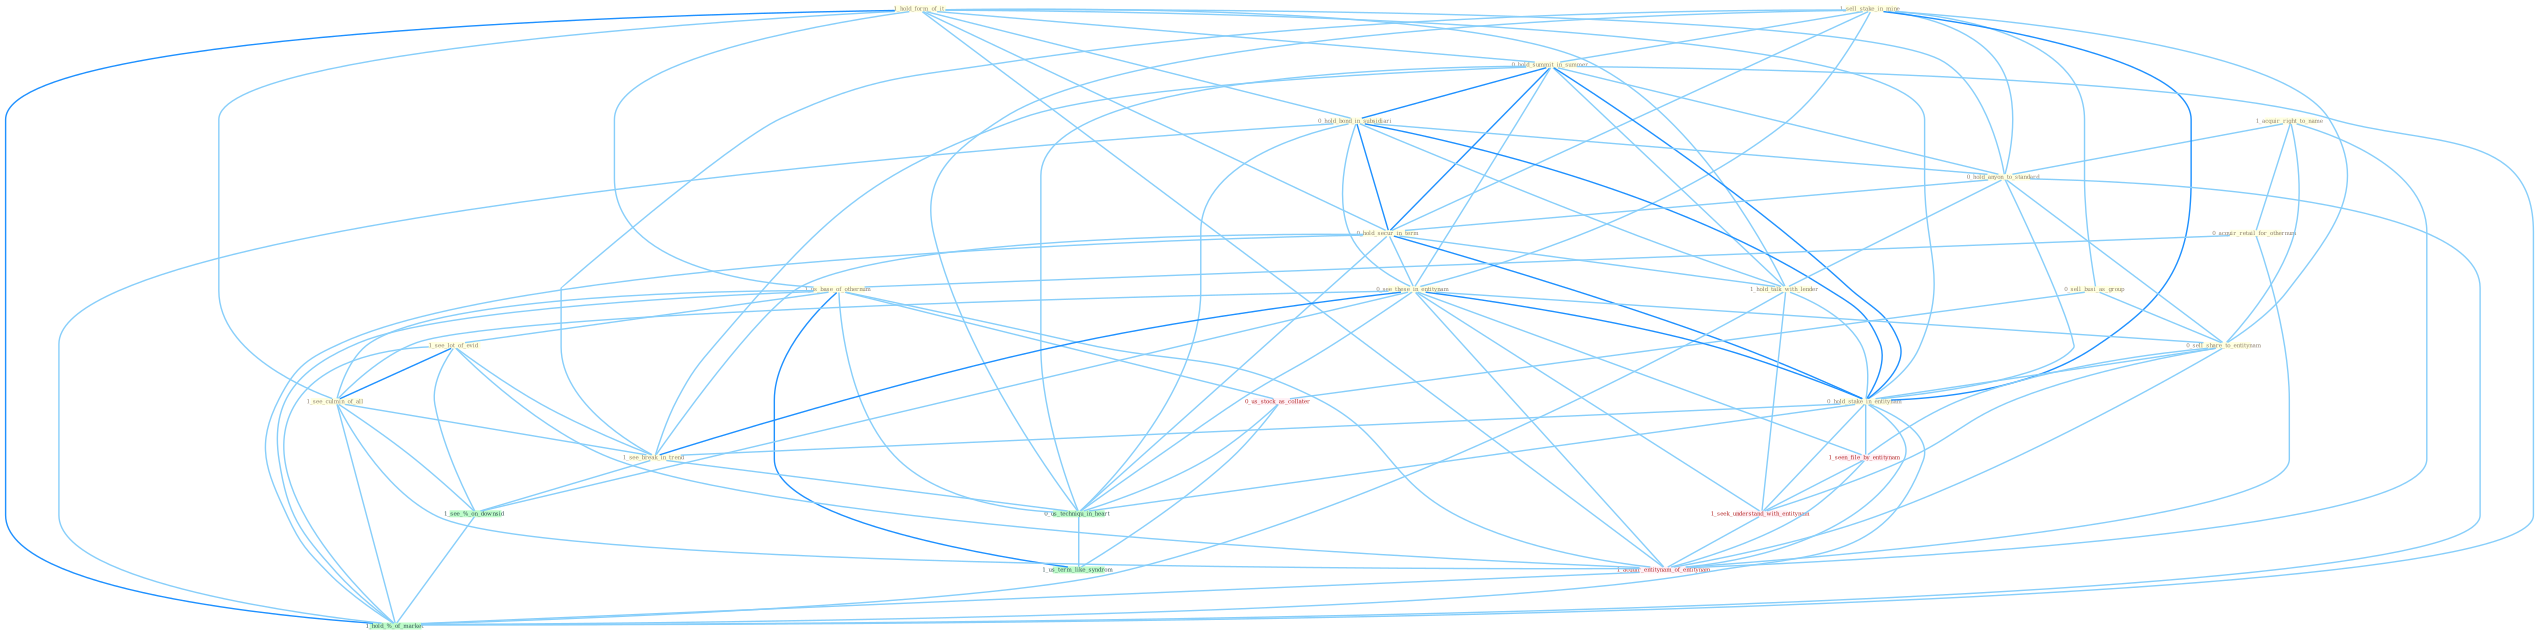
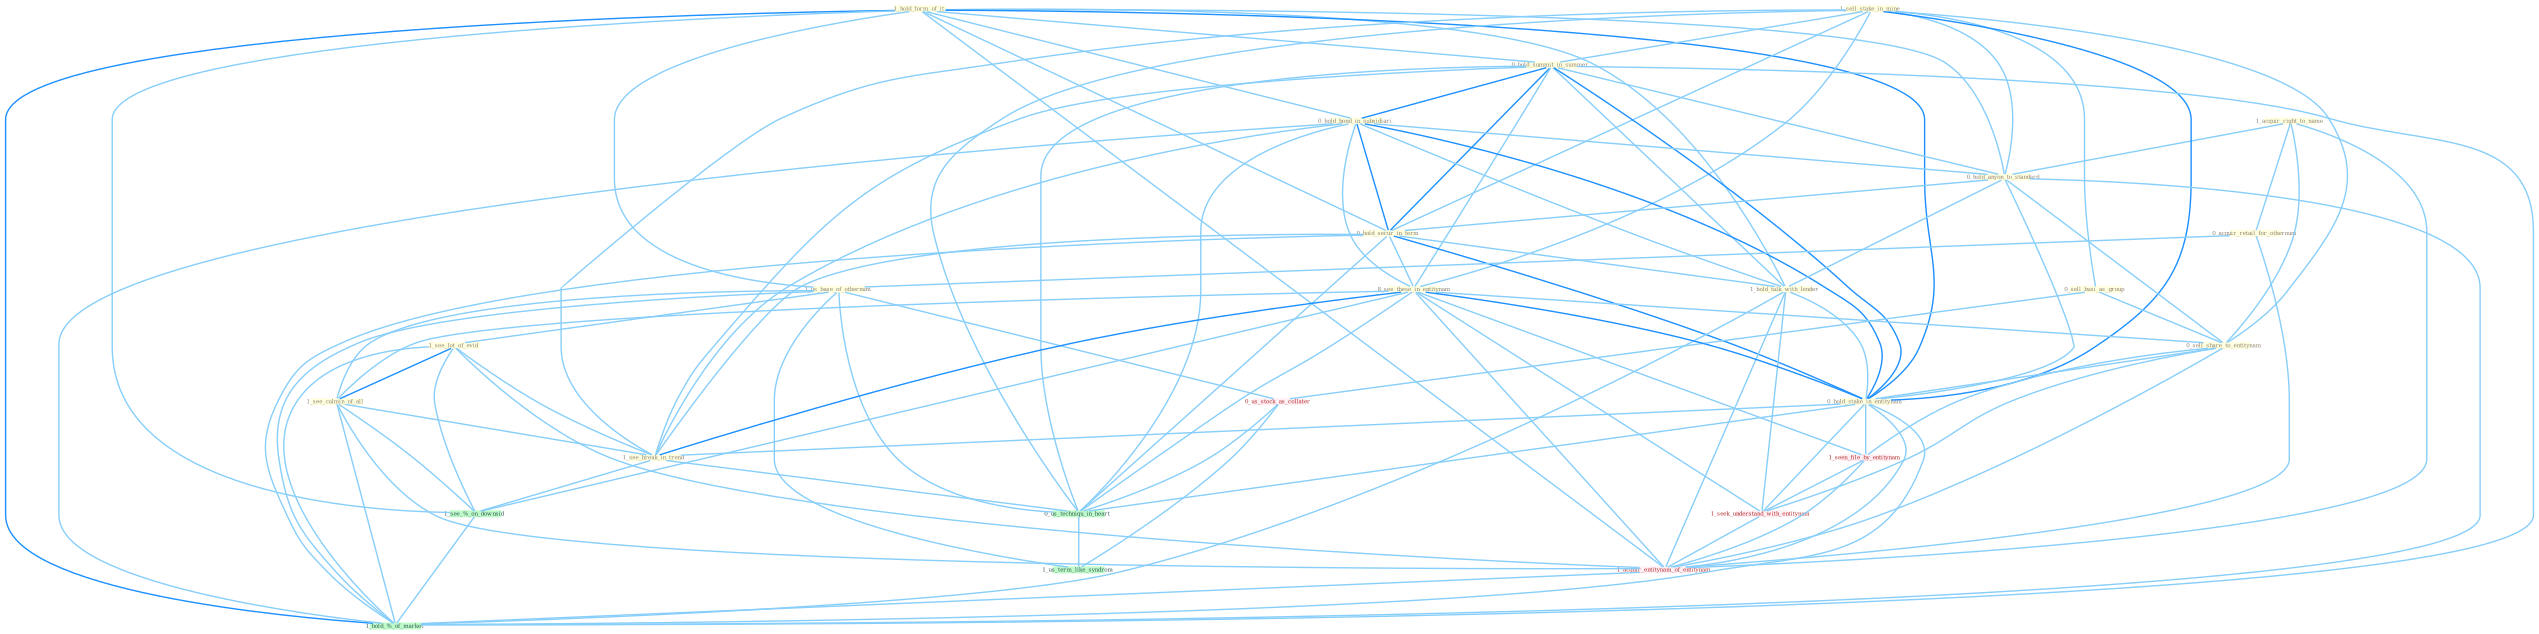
(1596, 35) -> (1596, 35)
(382, 60) -> (180, 80)
none -> (954, 211)
(1414, 289) -> (1414, 289)
(1251, 372) -> (1722, 437)
(845, 516) -> (845, 516)
